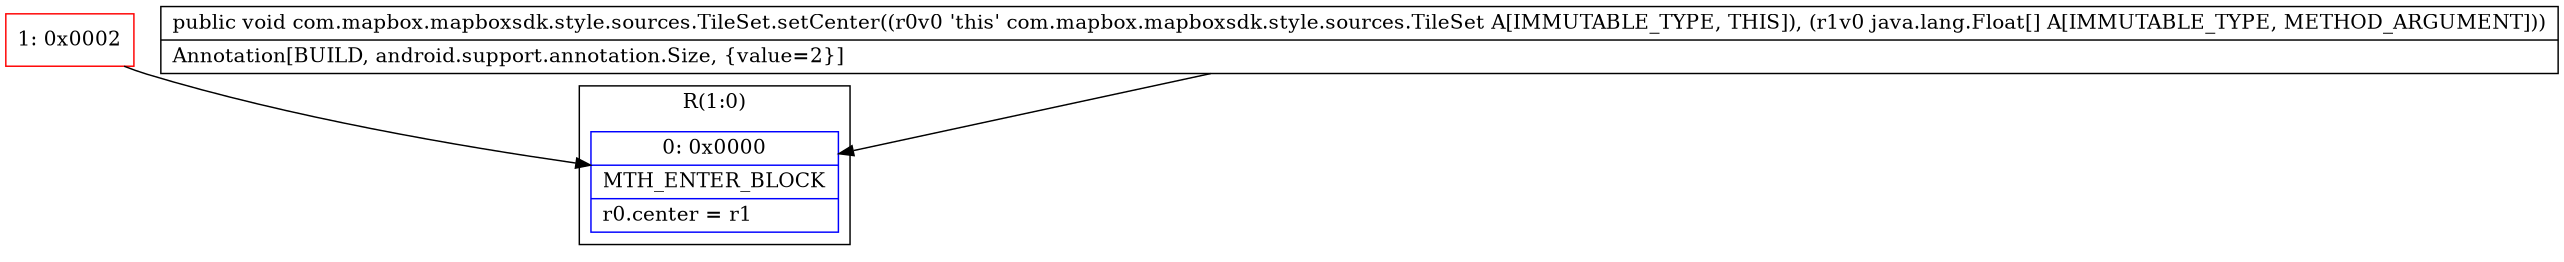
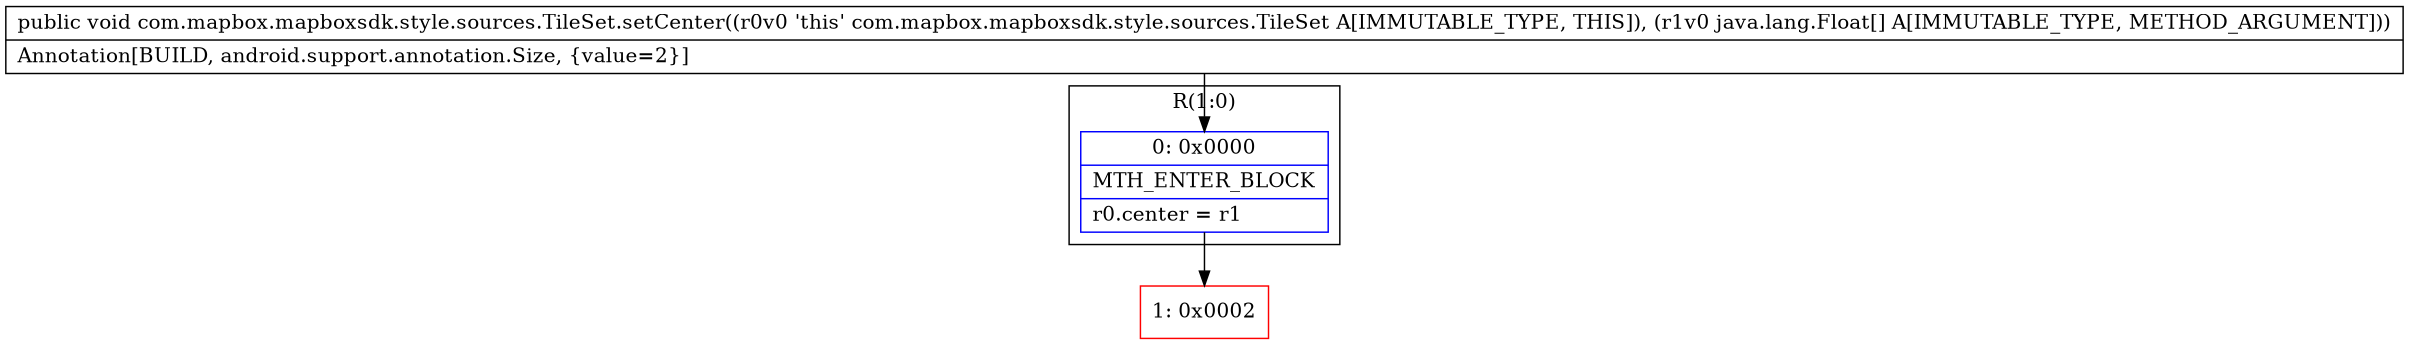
(348, 124) -> (1204, 254)
